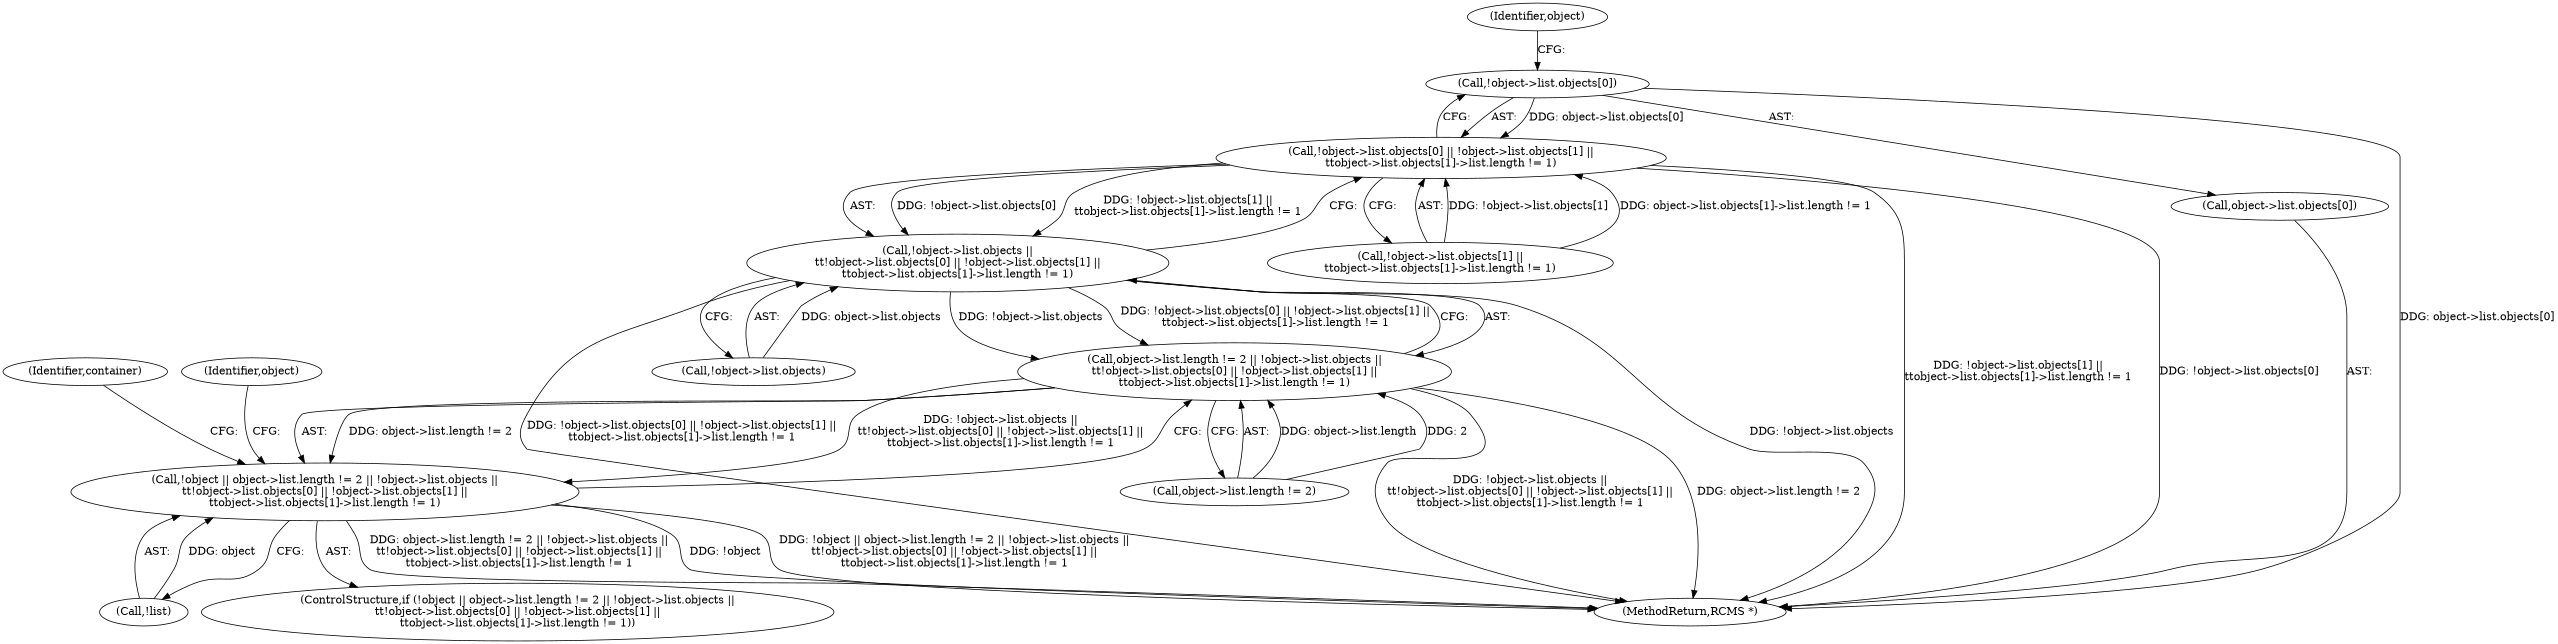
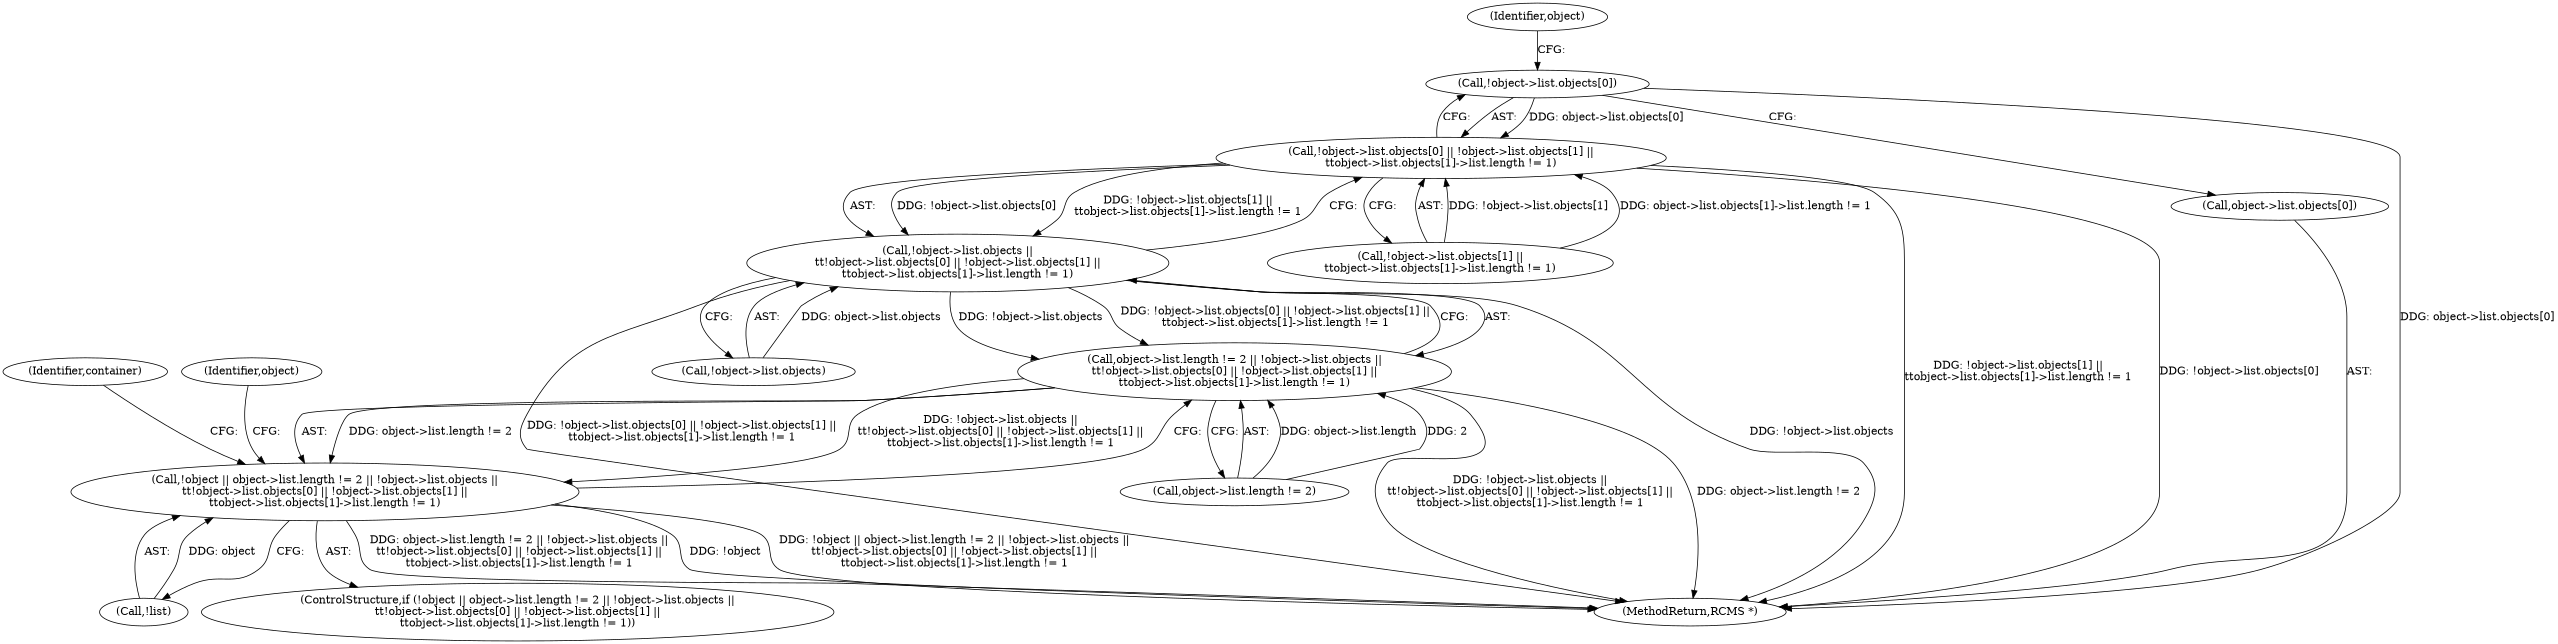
(1783, 118) -> (1785, 118)
